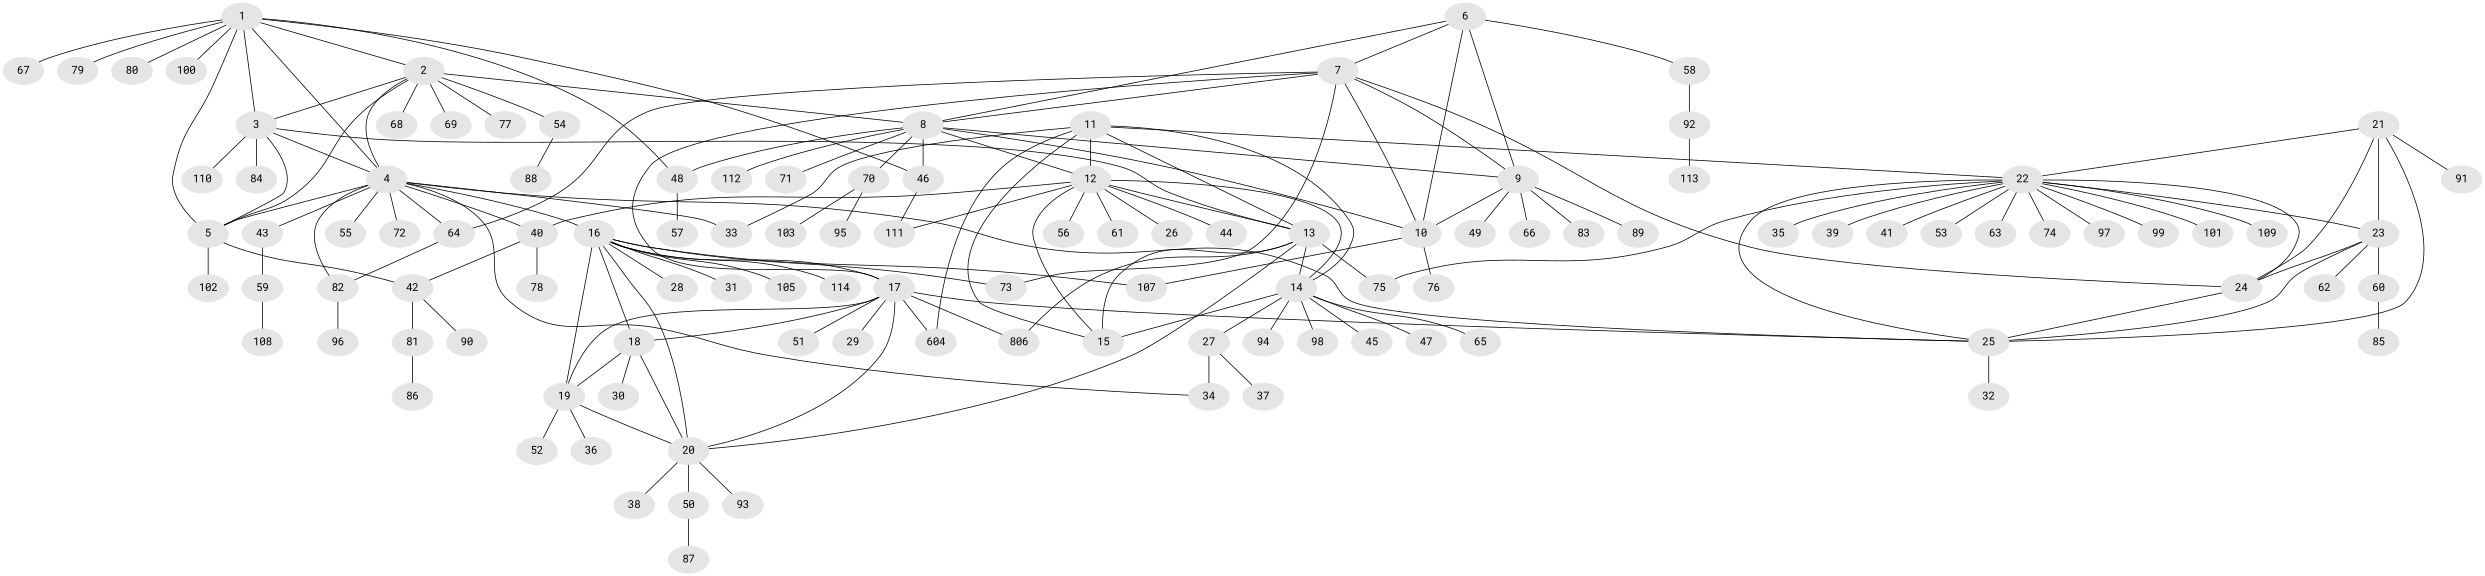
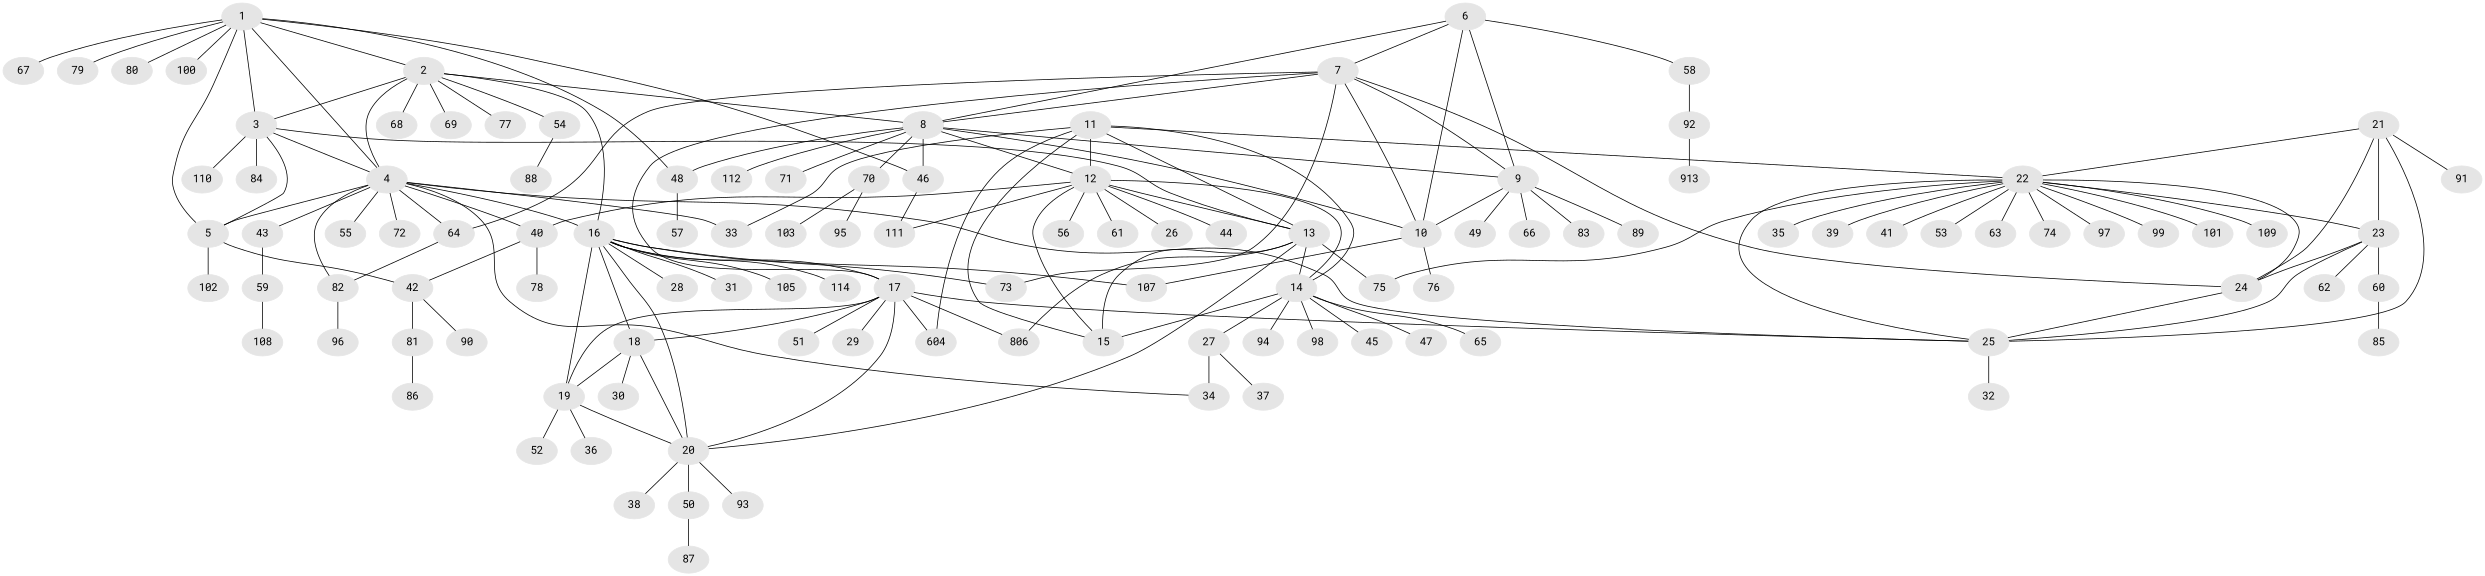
(324, 163) -> (572, 101)
(1689, 179) -> (1689, 179)
